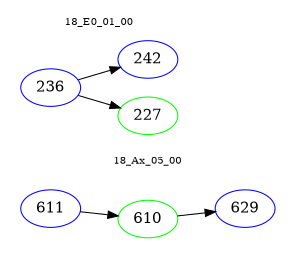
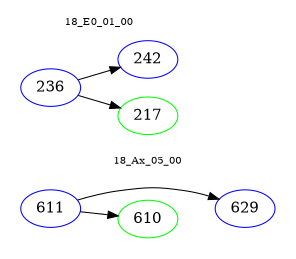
(148, 116) -> (148, 116)
(191, 214) -> (143, 188)
